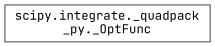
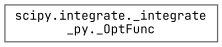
(108, 23) -> (111, 23)
